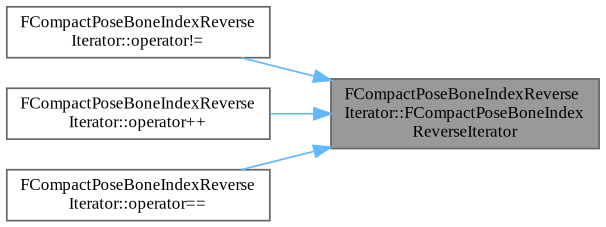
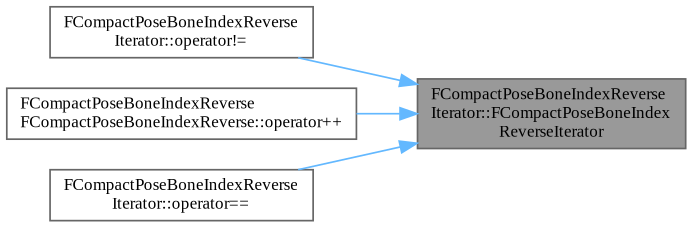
(138, 114) -> (182, 114)
